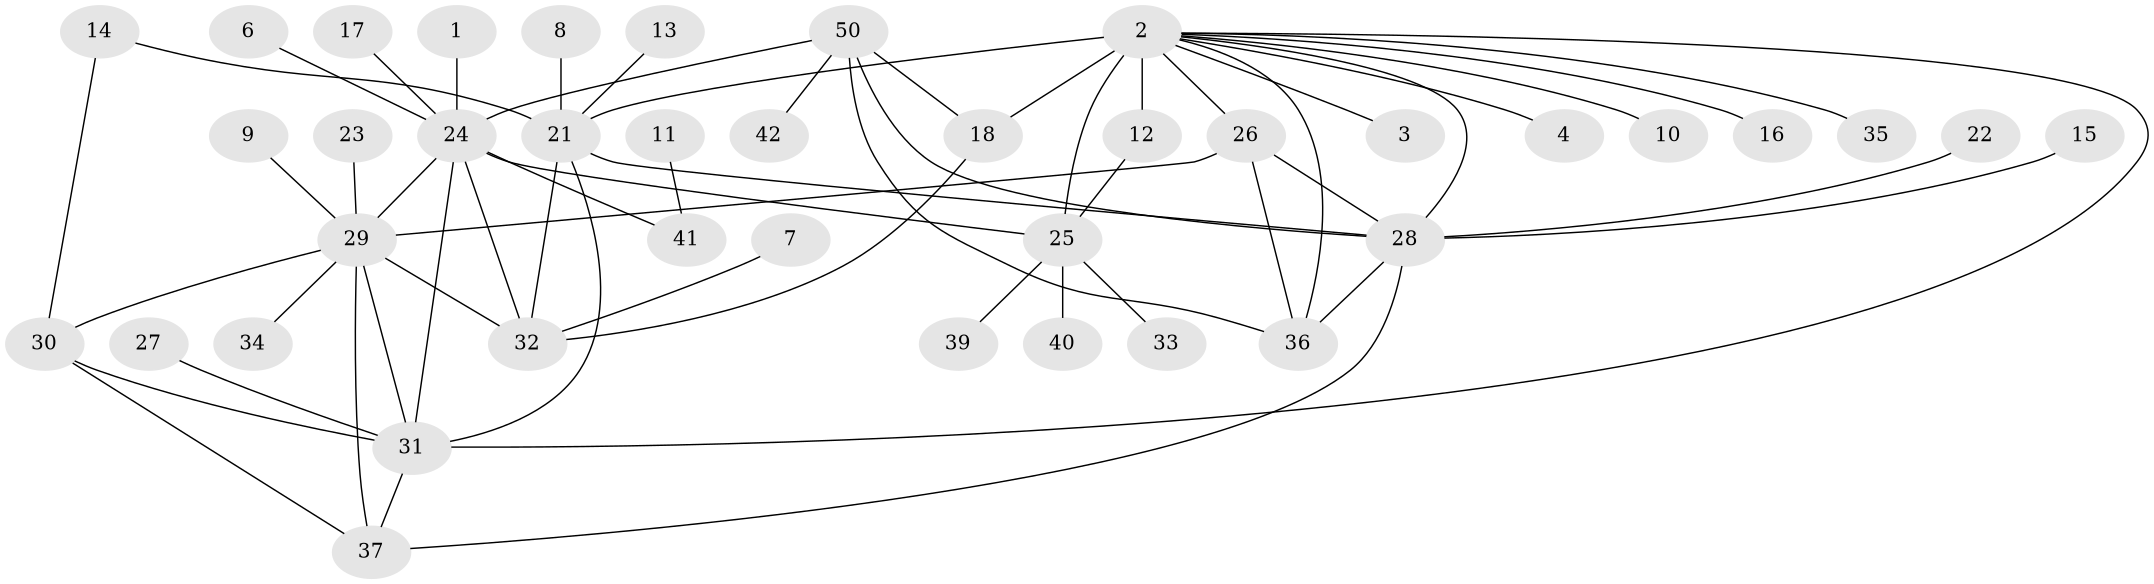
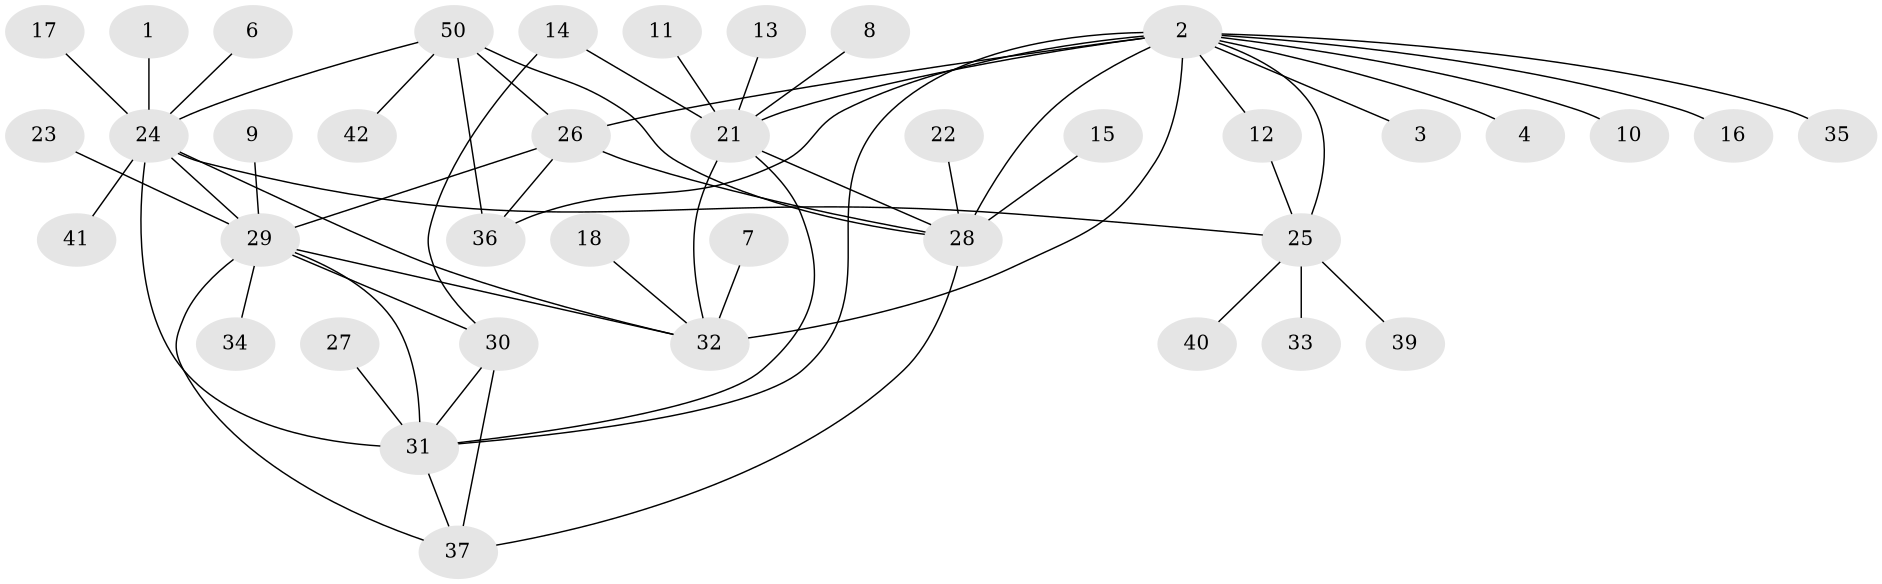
(916, 84) -> (520, 90)
(1063, 84) -> (1019, 264)
(674, 180) -> (696, 84)
(1352, 292) -> none
